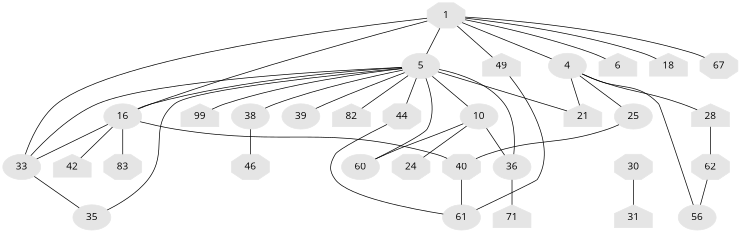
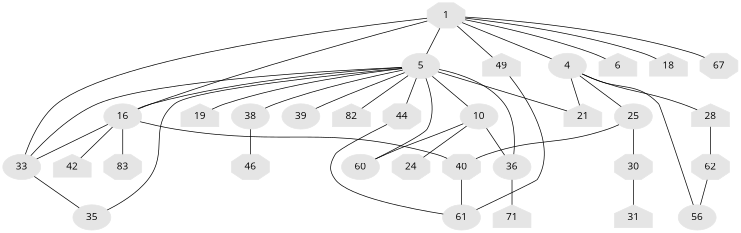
(200, 116) -> (200, 116)
none -> (633, 142)
